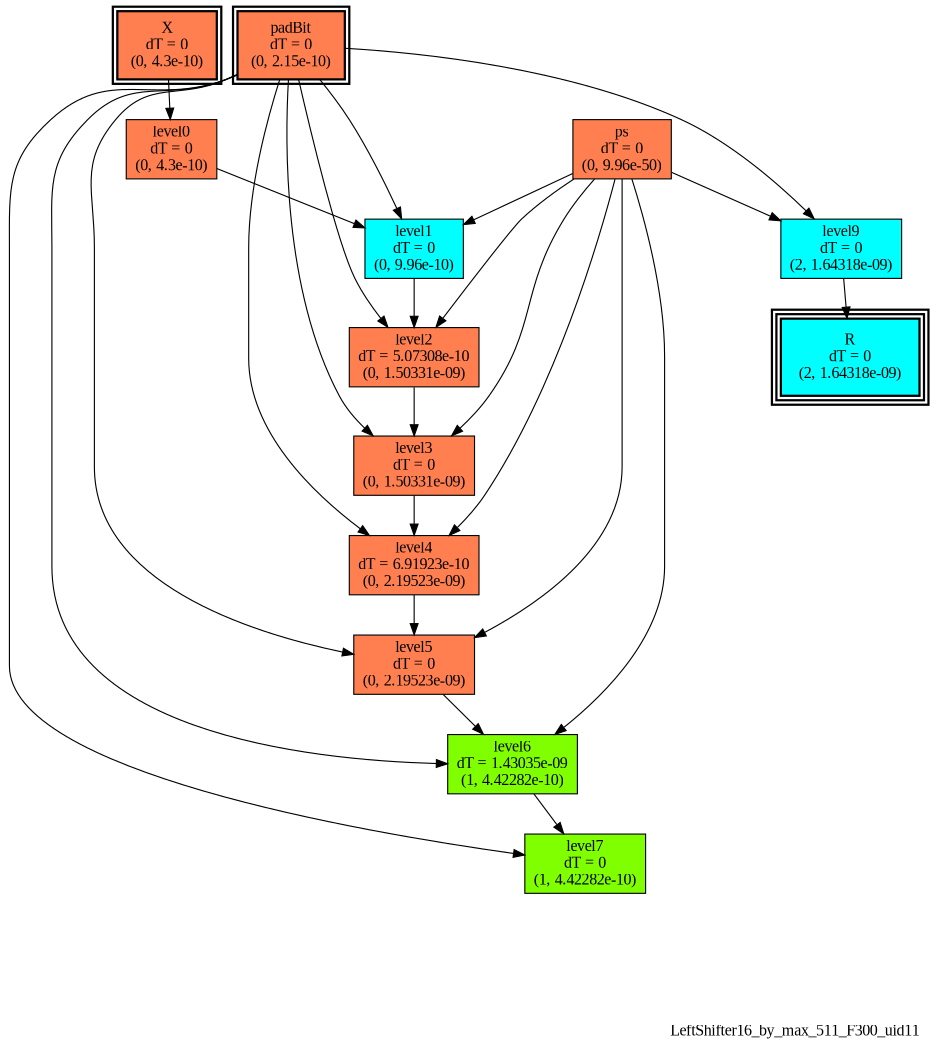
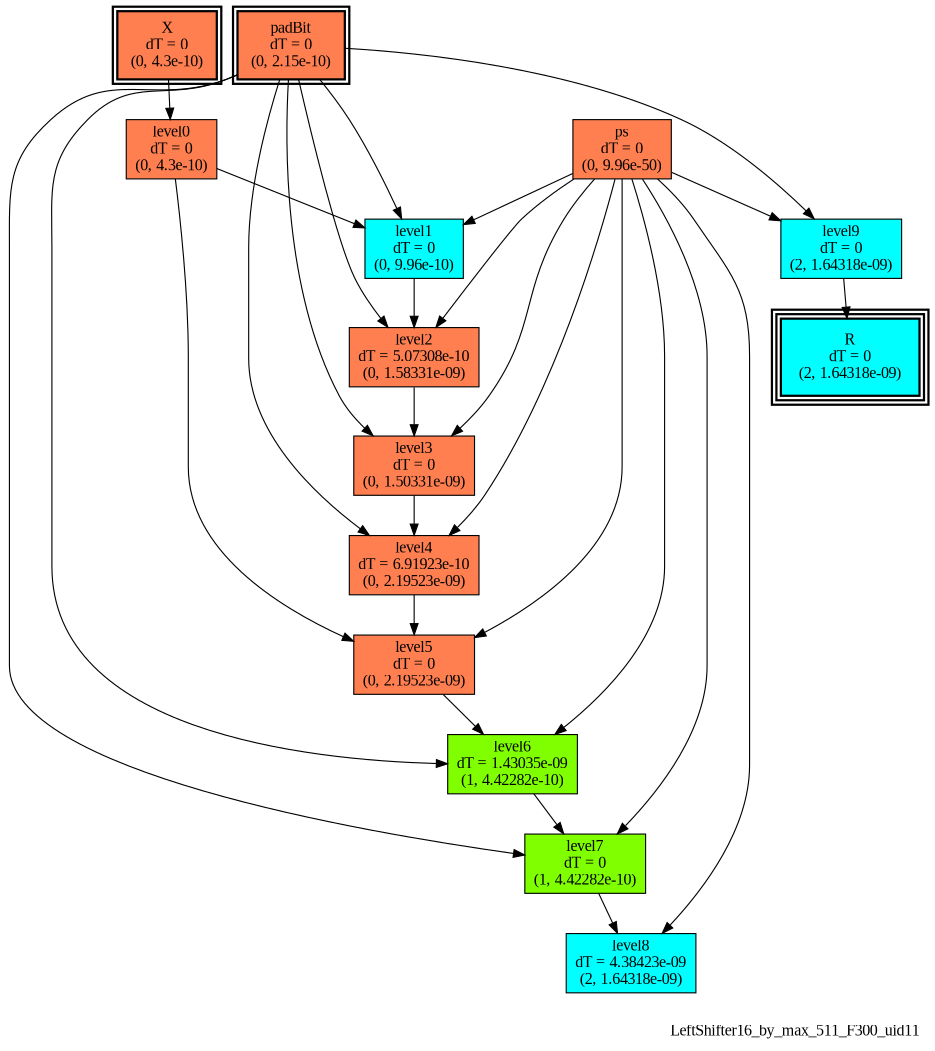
(414, 357) -> (414, 357)
(94, 390) -> (188, 444)
none -> (707, 507)
none -> (631, 963)
